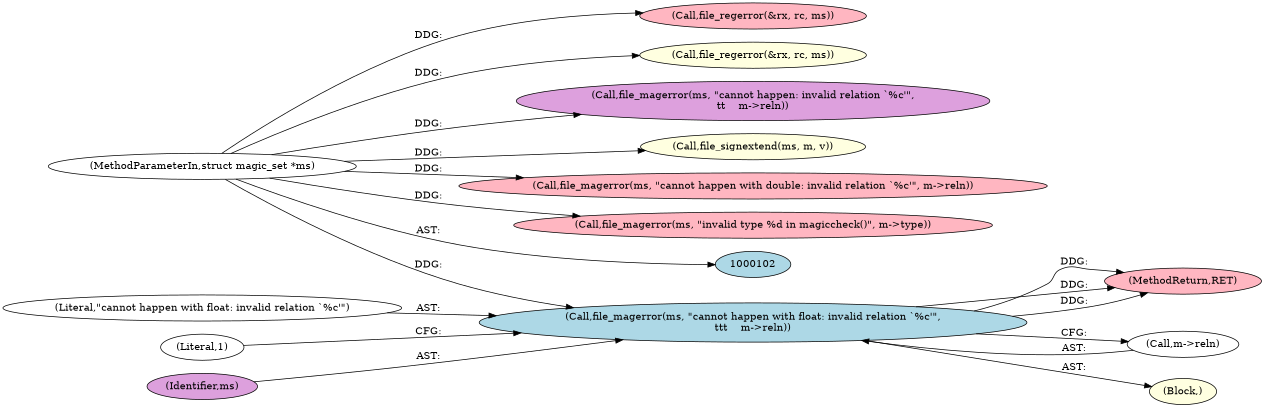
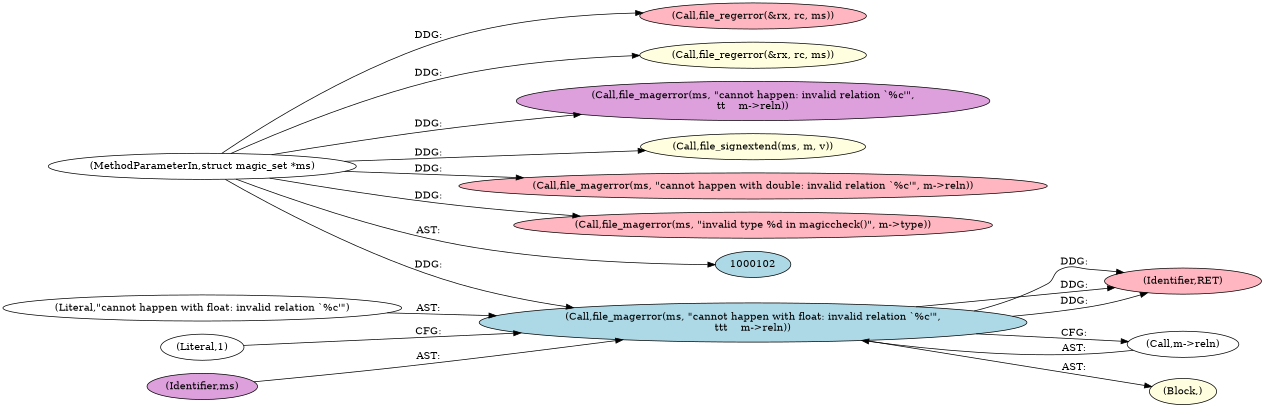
(1183, 281) -> (1183, 281)
